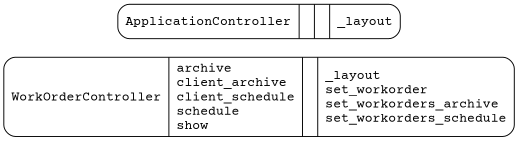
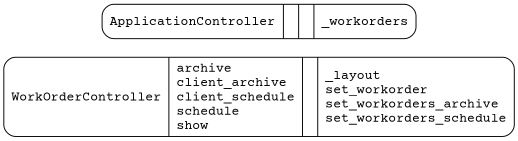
(365, 21) -> (365, 21)
